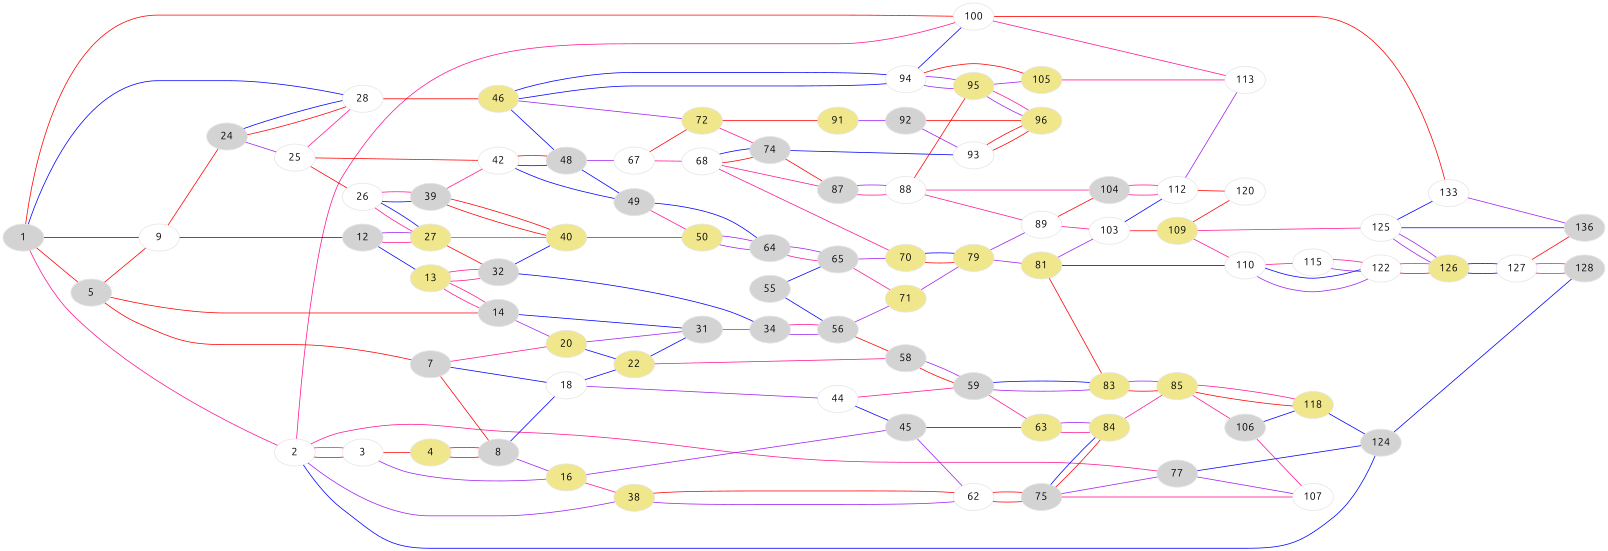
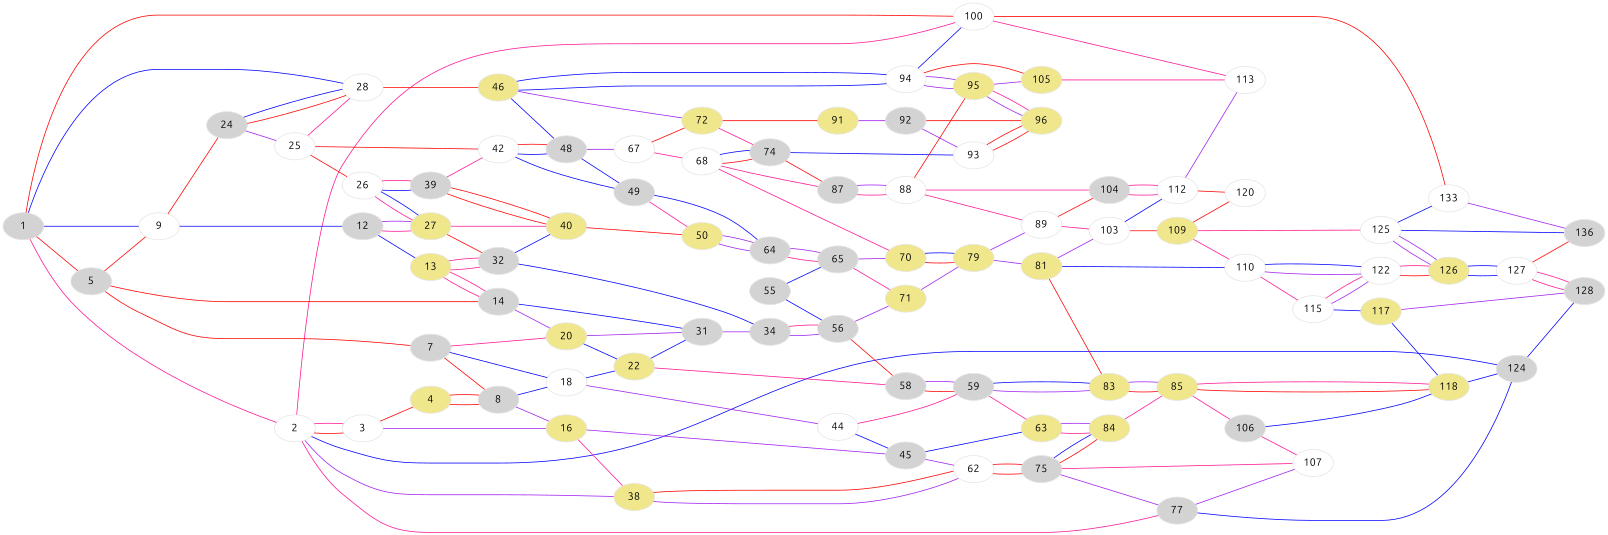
none -> (1381, 311)
